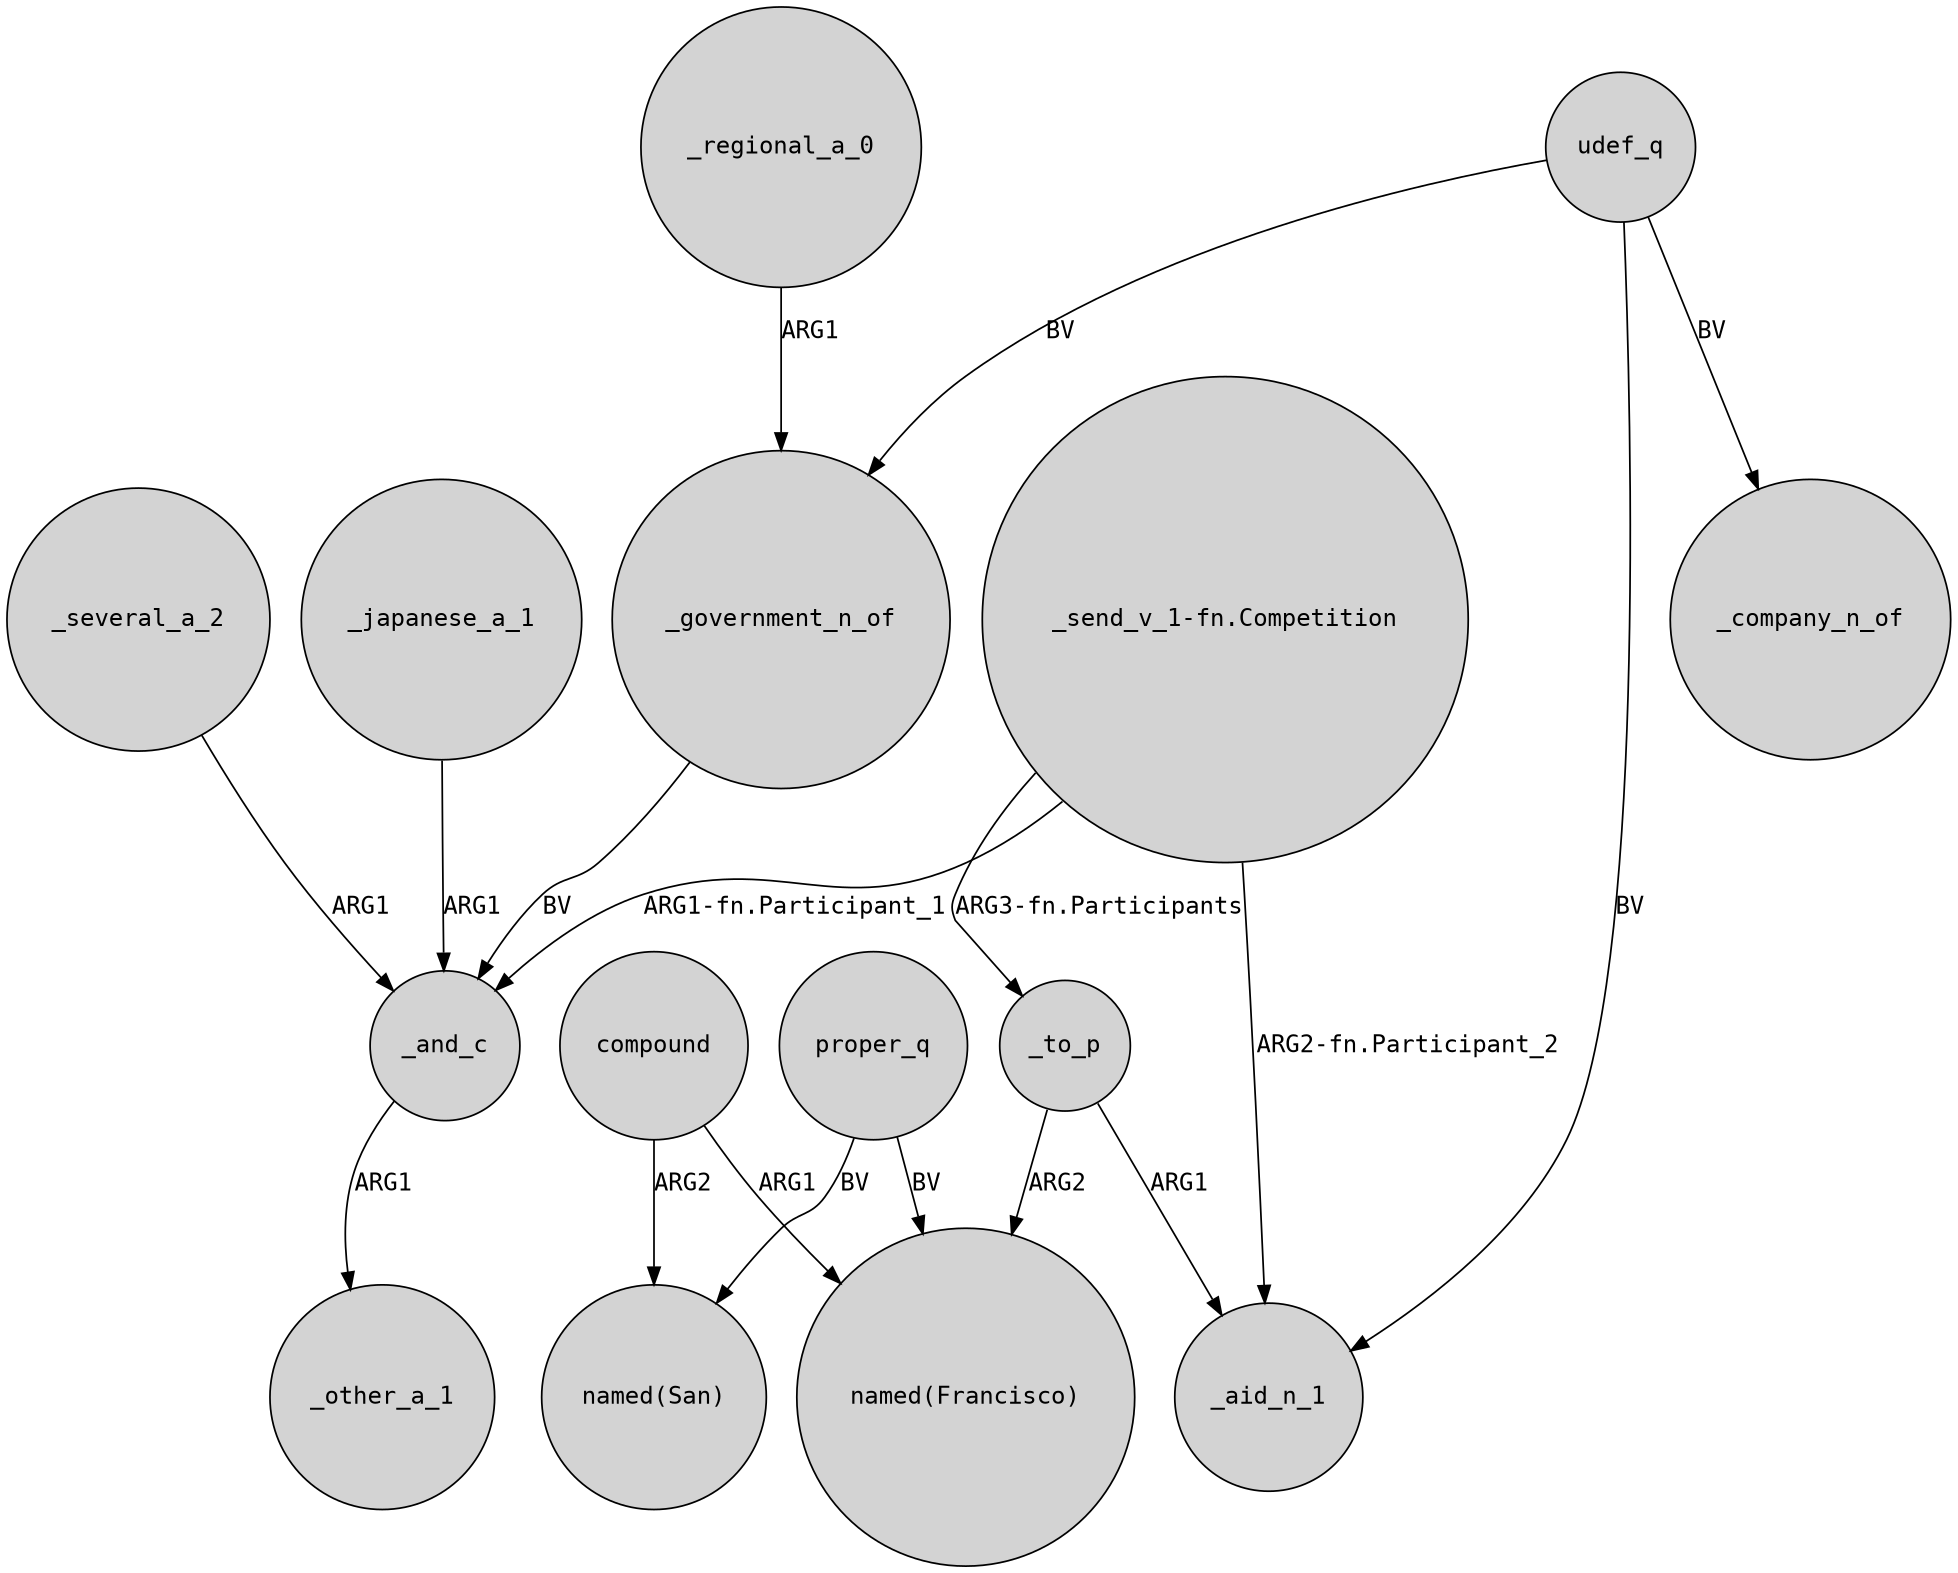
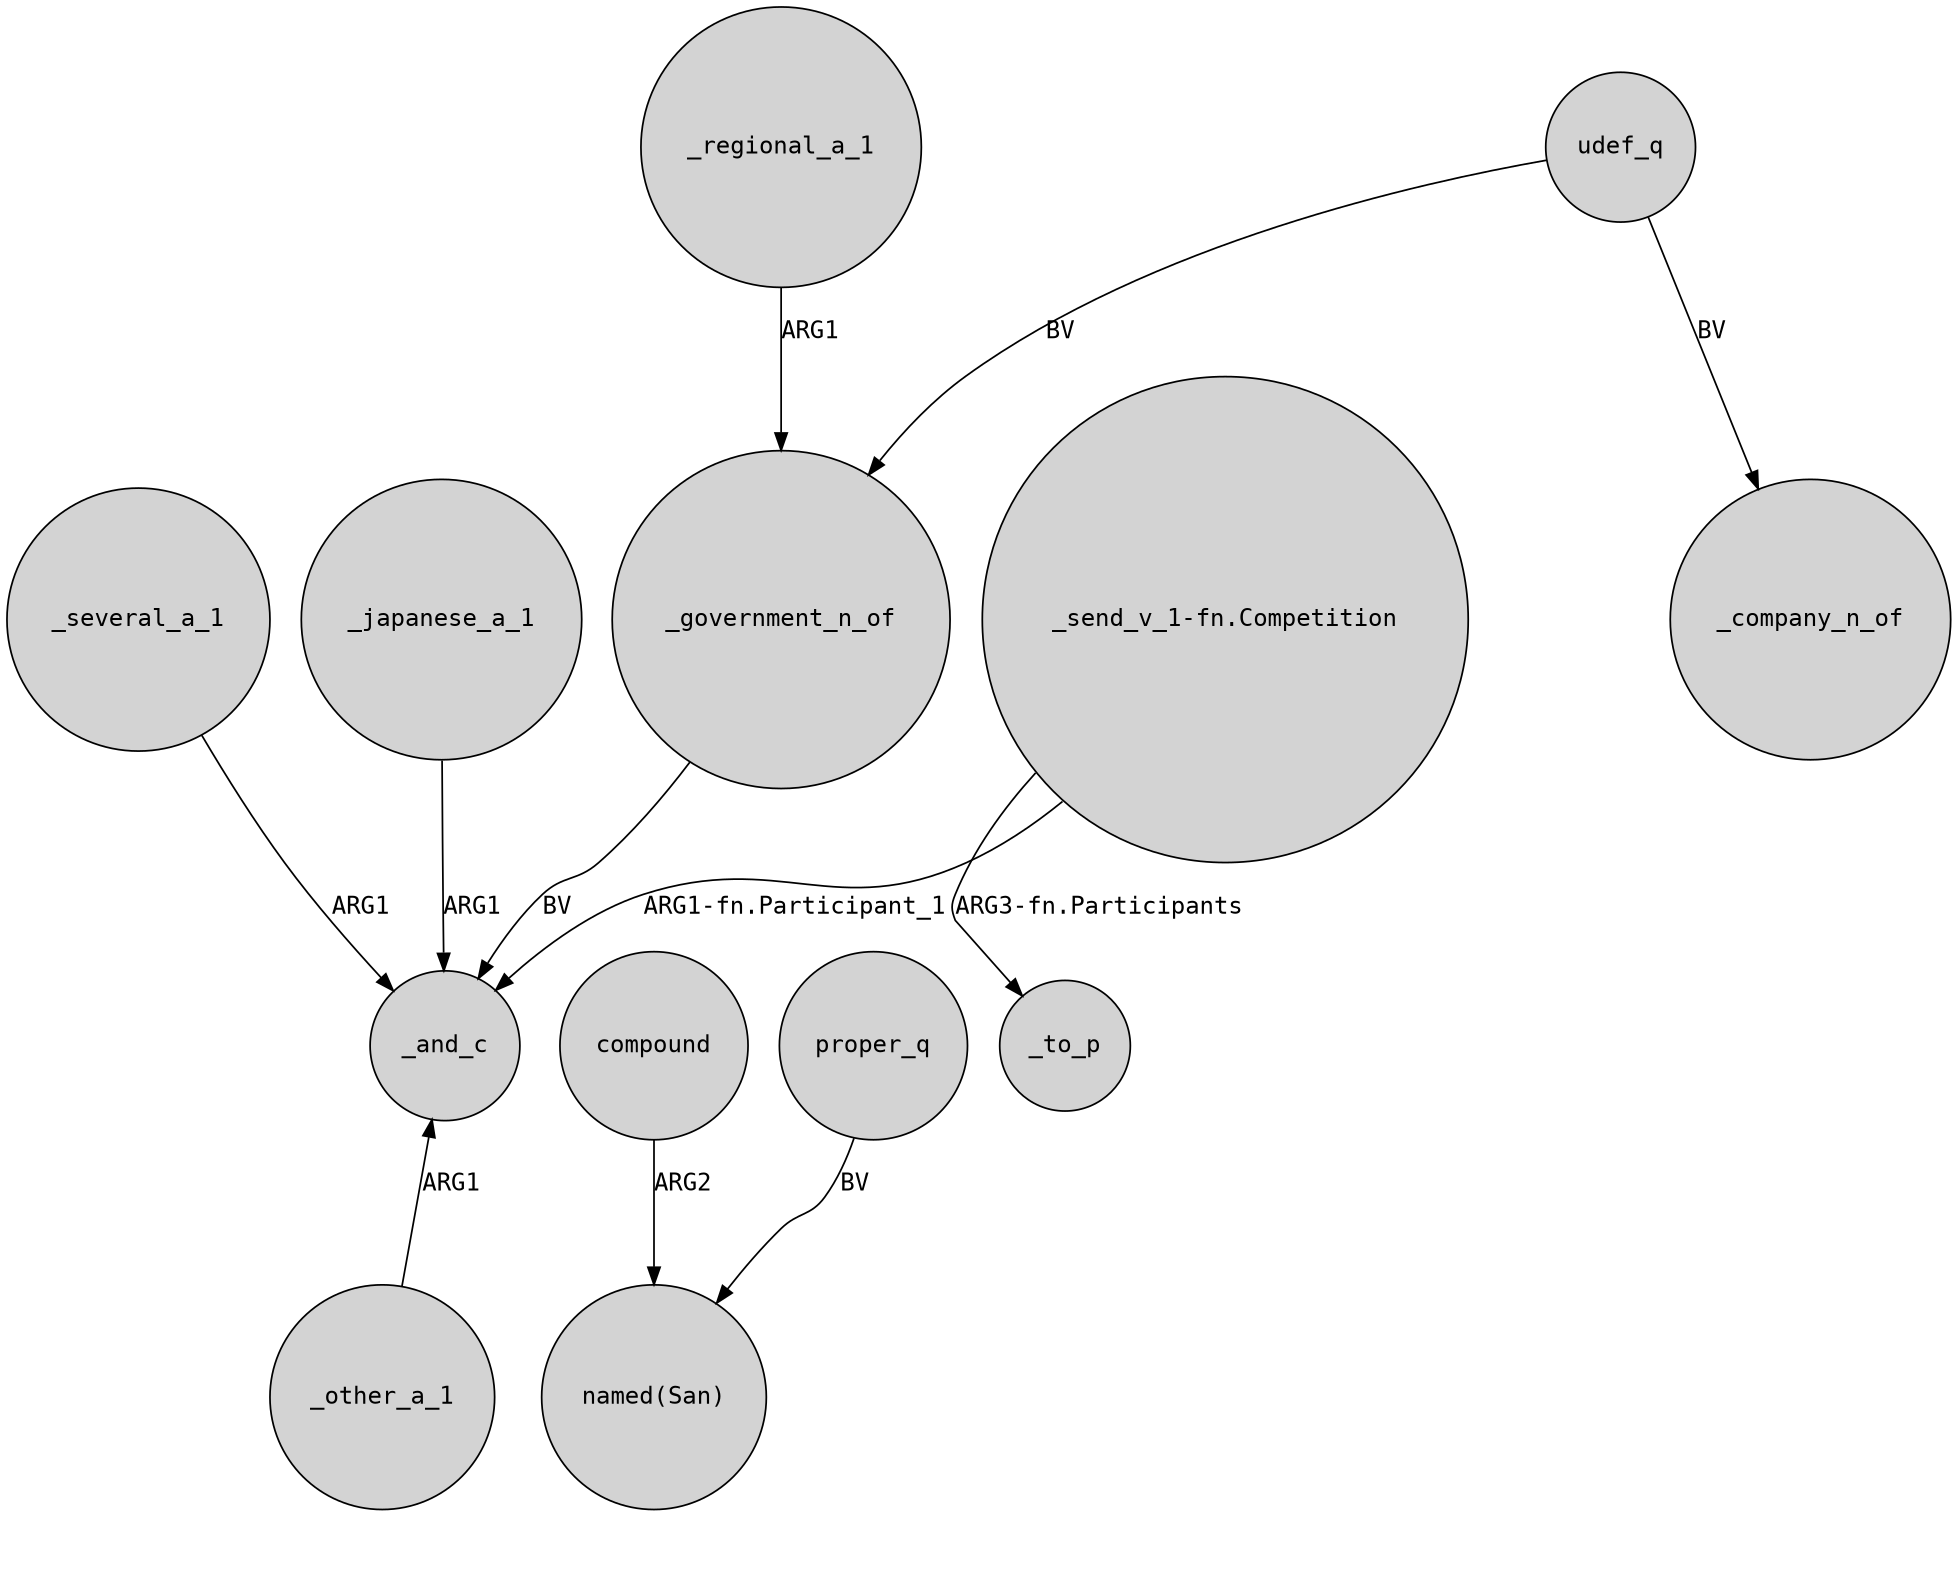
(781, 147) -> (781, 147)
(138, 620) -> (138, 620)
(351, 1181) -> (415, 1212)
(966, 1397) -> none
(1269, 1397) -> none
